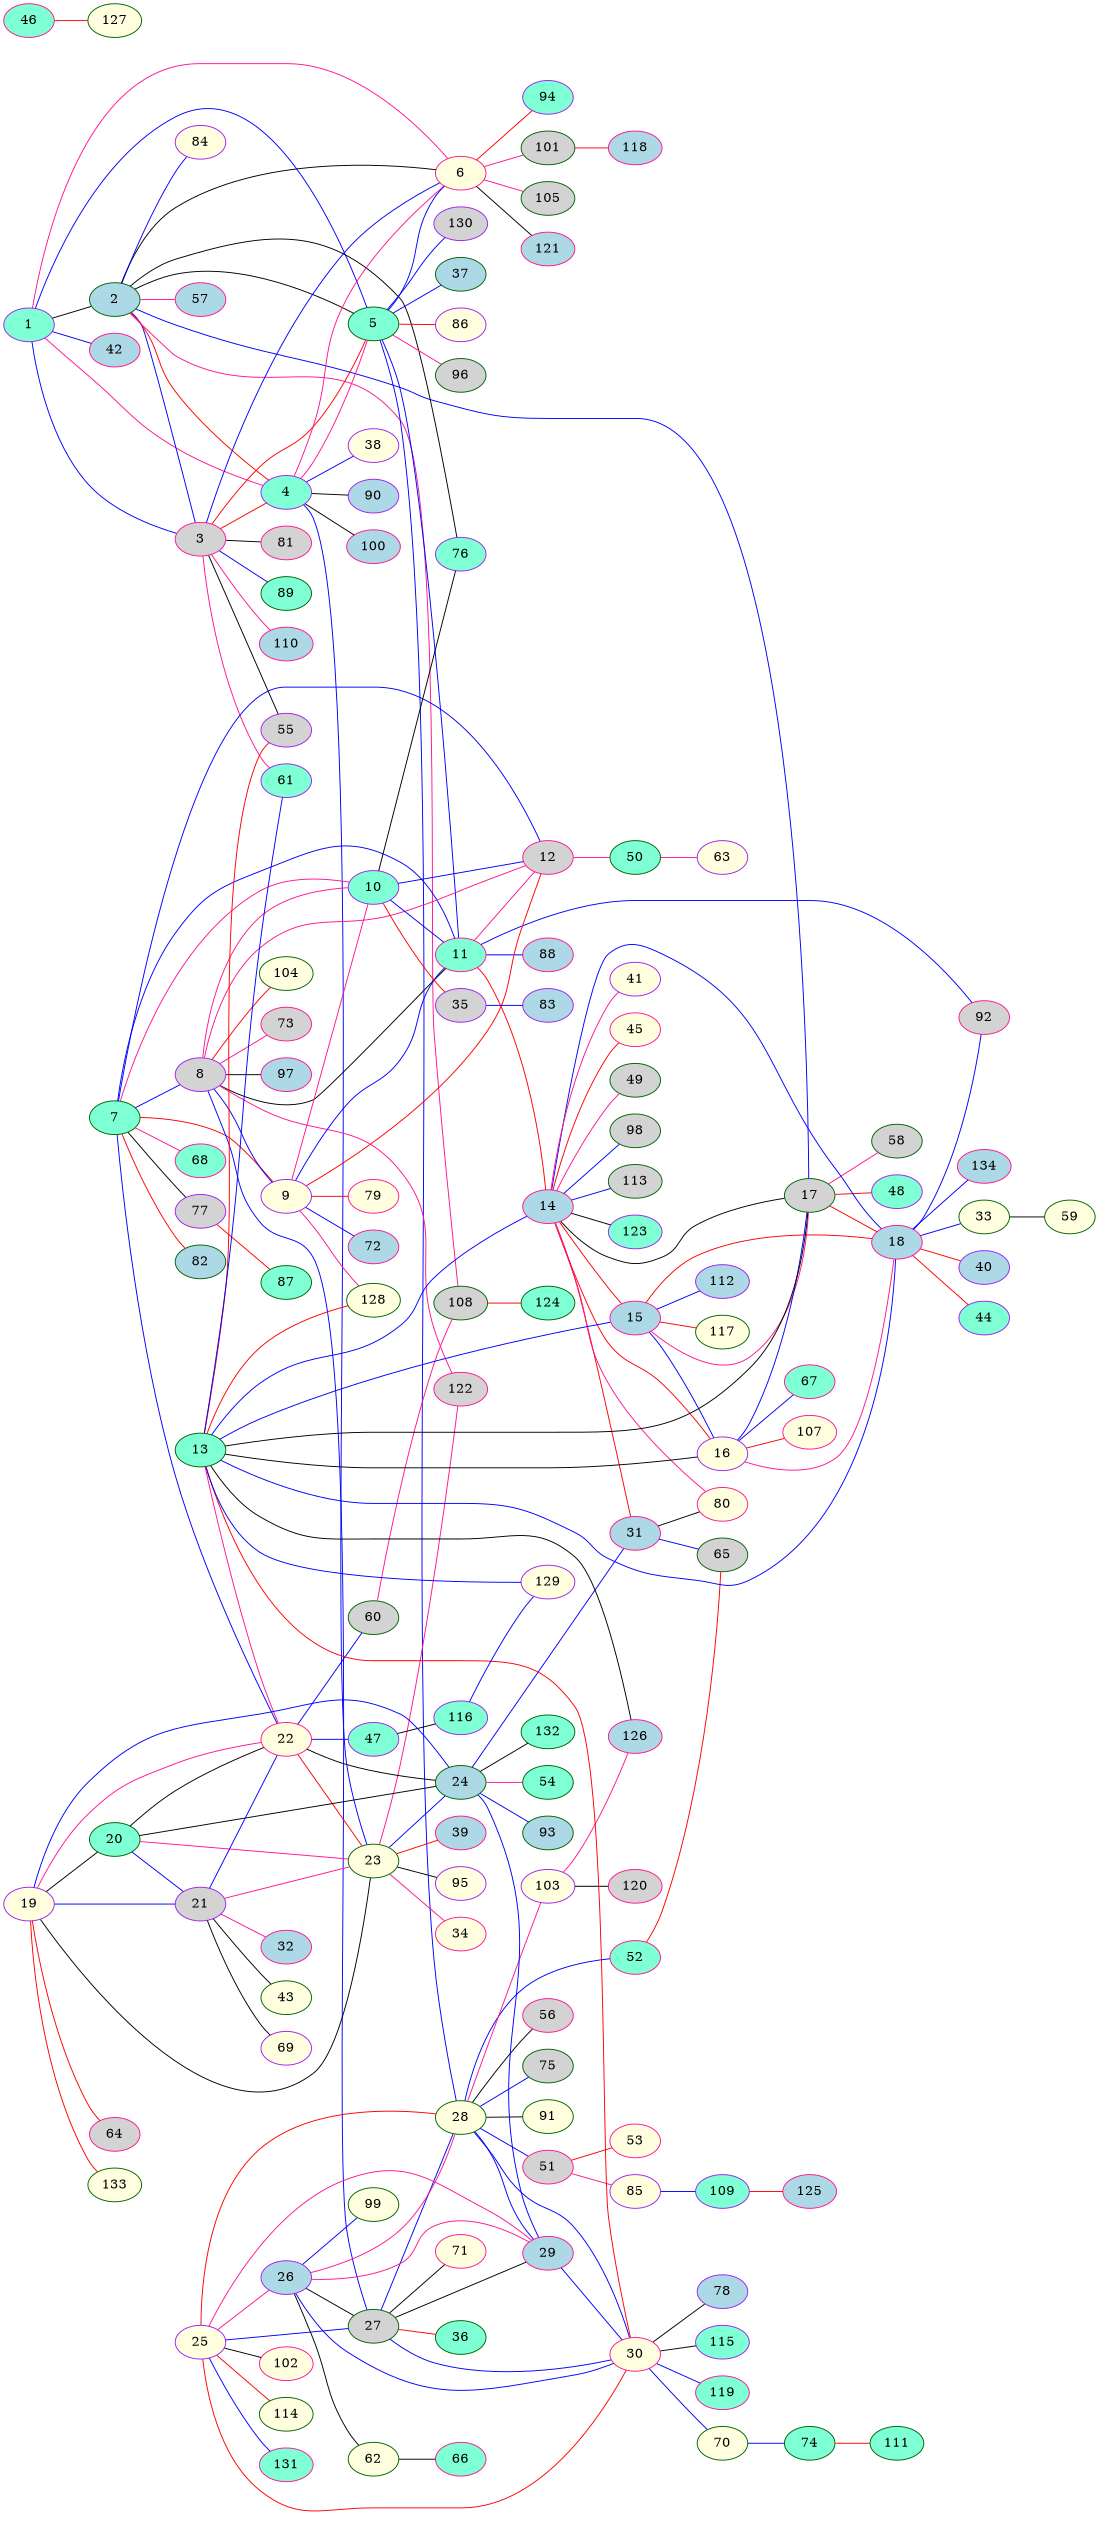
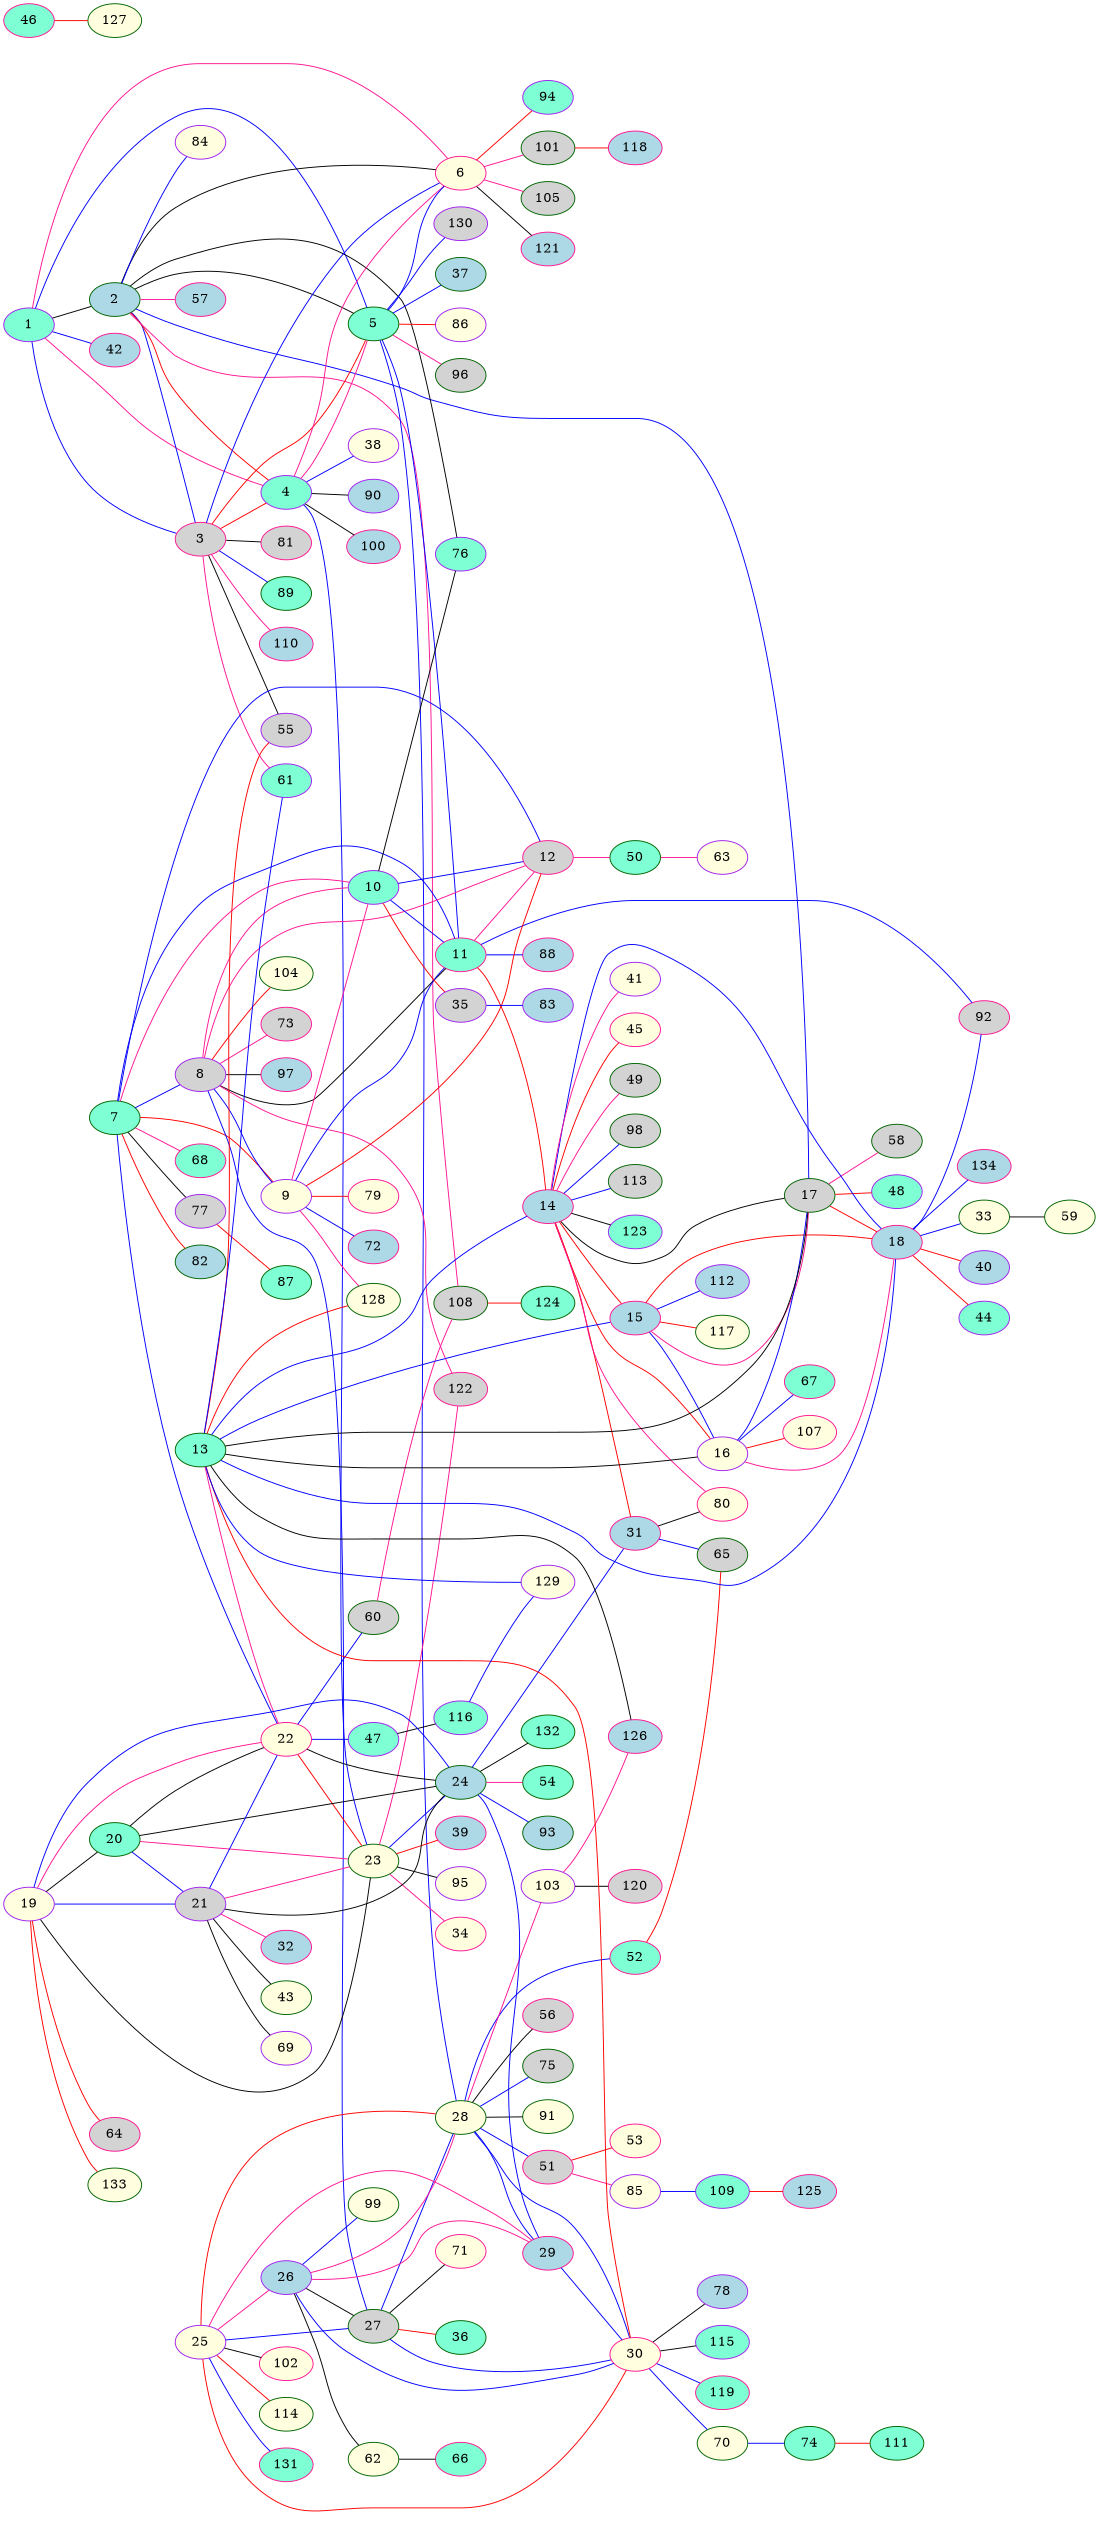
none -> (359, 1906)
(461, 2290) -> none
